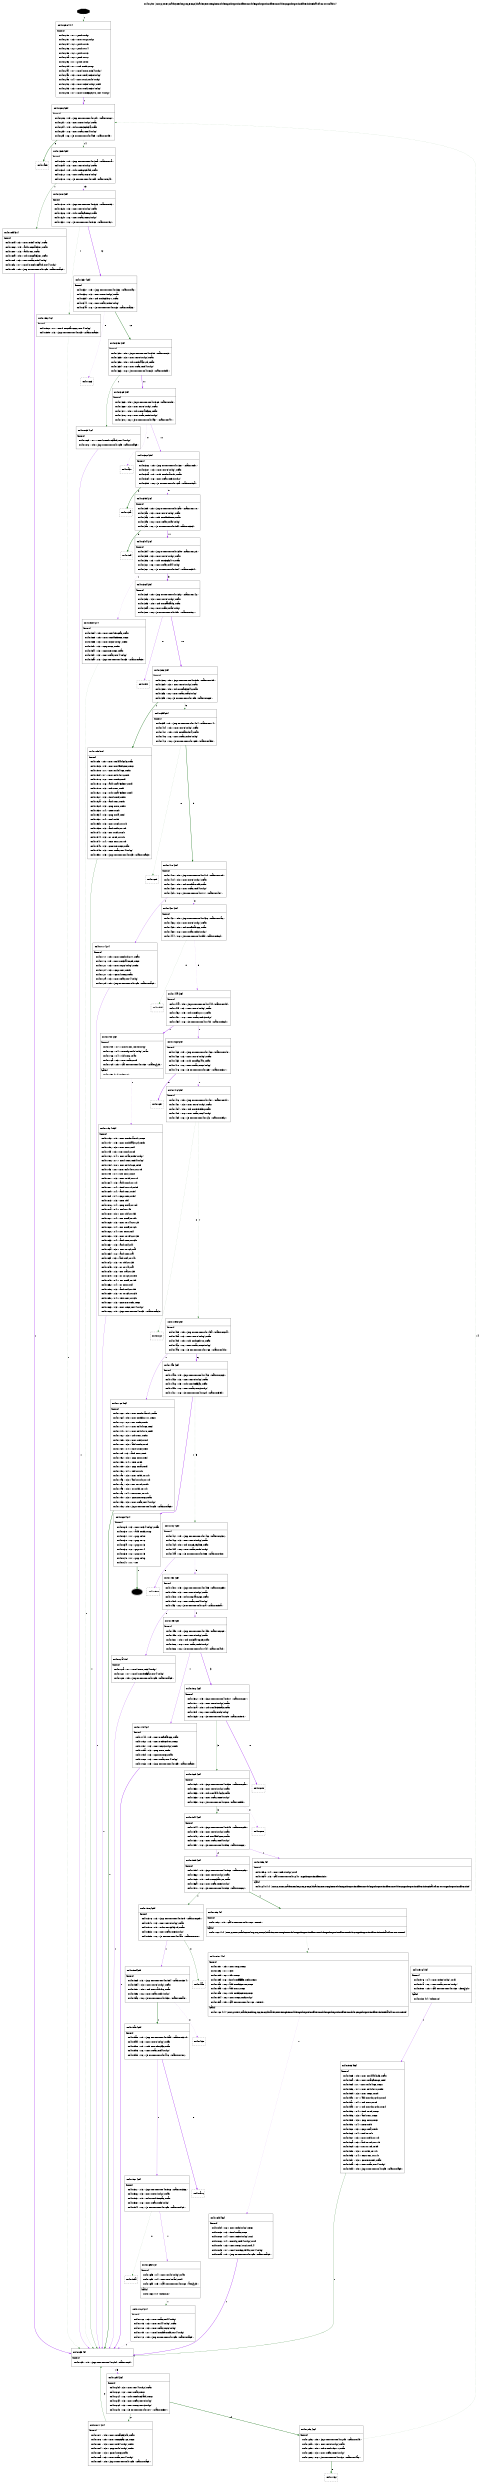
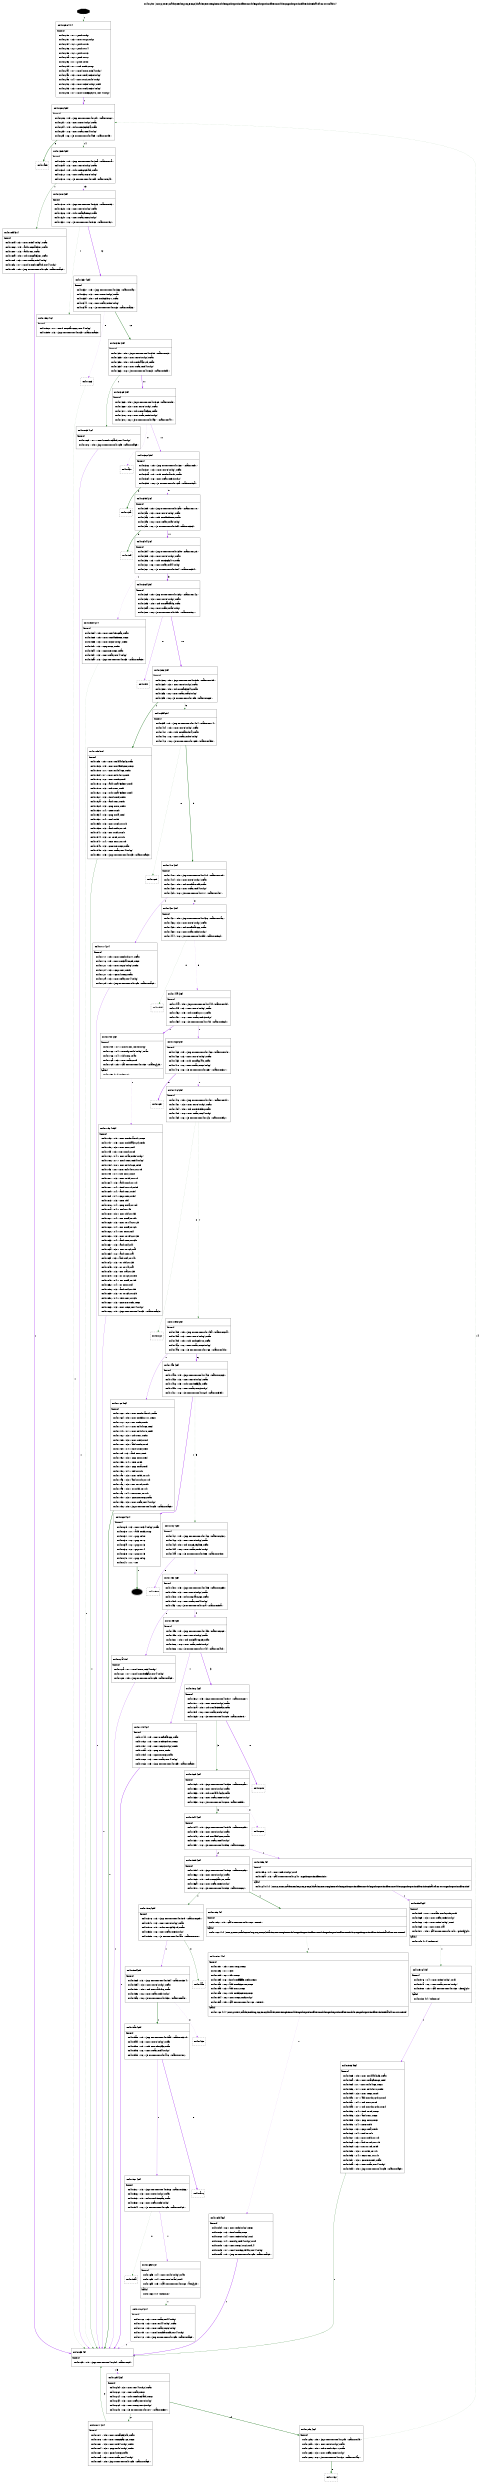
(67, 1344) -> (74, 1368)
none -> (440, 1923)
